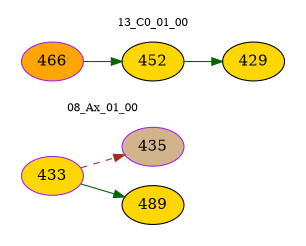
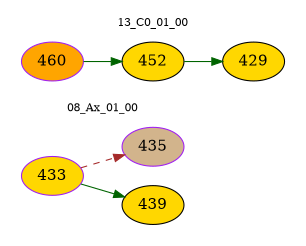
(52, 62) -> (52, 62)
(153, 205) -> (153, 205)
